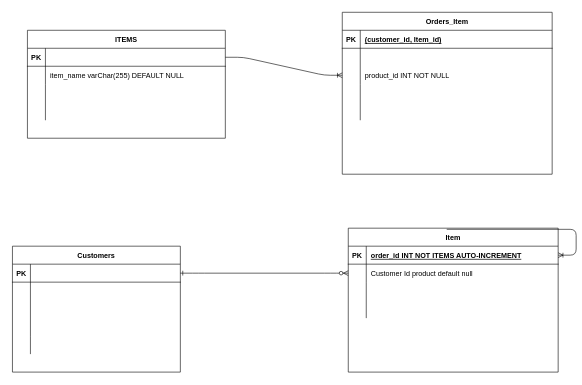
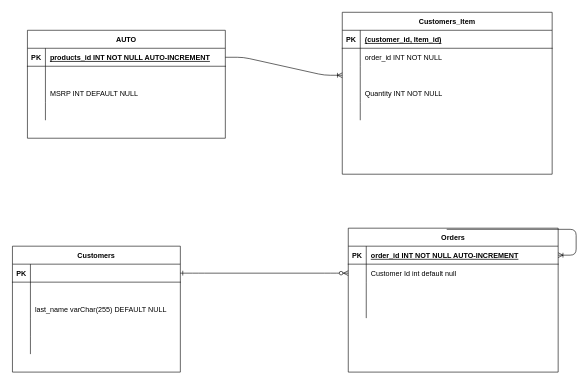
(447, 22) -> (447, 22)
(126, 40) -> (126, 40)
none -> (135, 57)
none -> (456, 57)
(135, 75) -> none
(456, 75) -> none
none -> (135, 93)
none -> (456, 93)
(453, 238) -> (453, 238)
(441, 256) -> (439, 256)
(429, 274) -> (420, 274)
none -> (105, 309)
